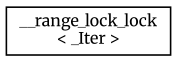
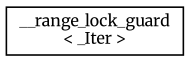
(88, 31) -> (95, 31)
